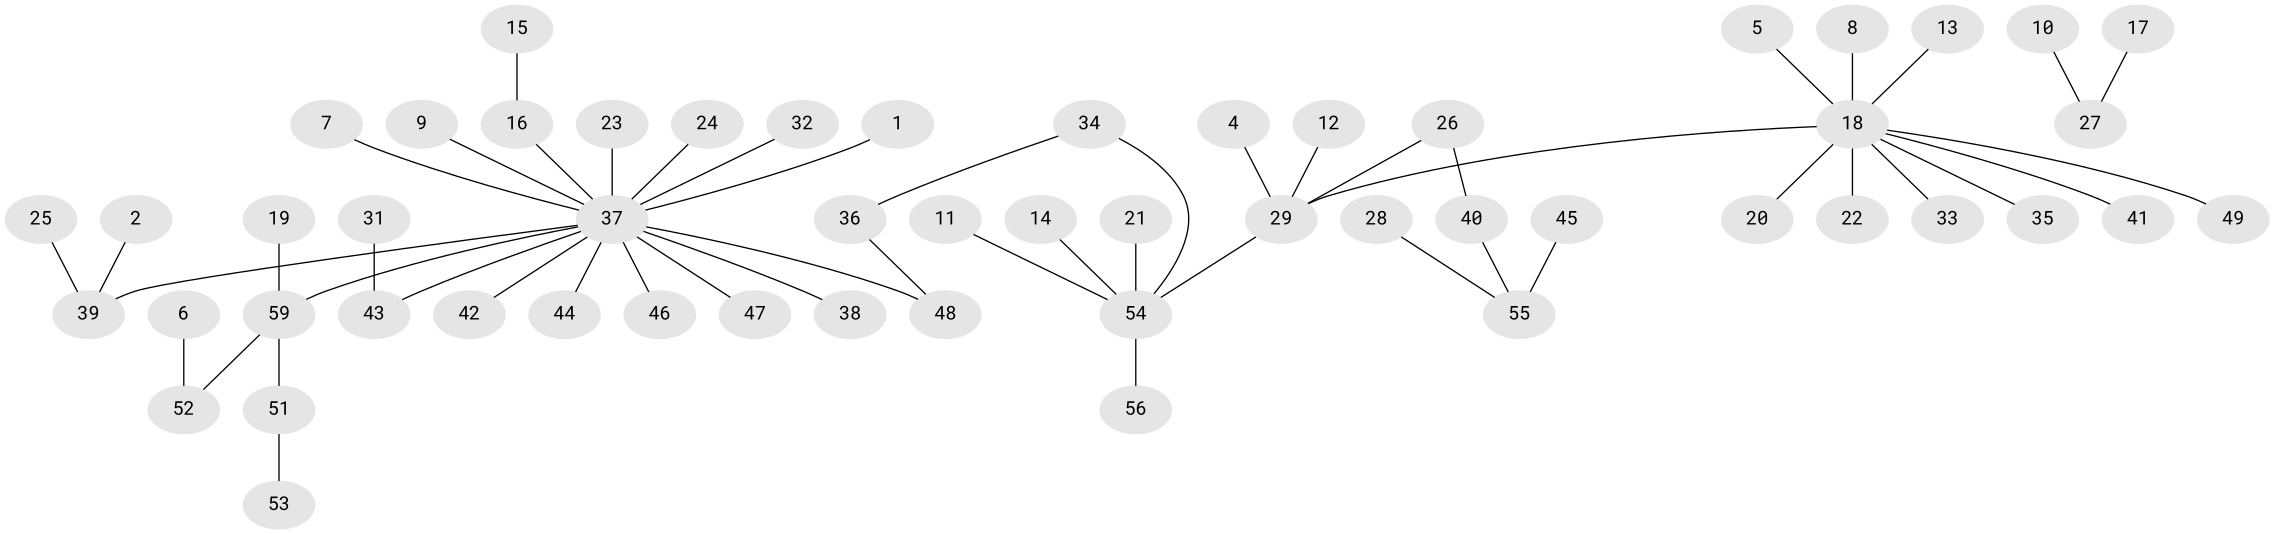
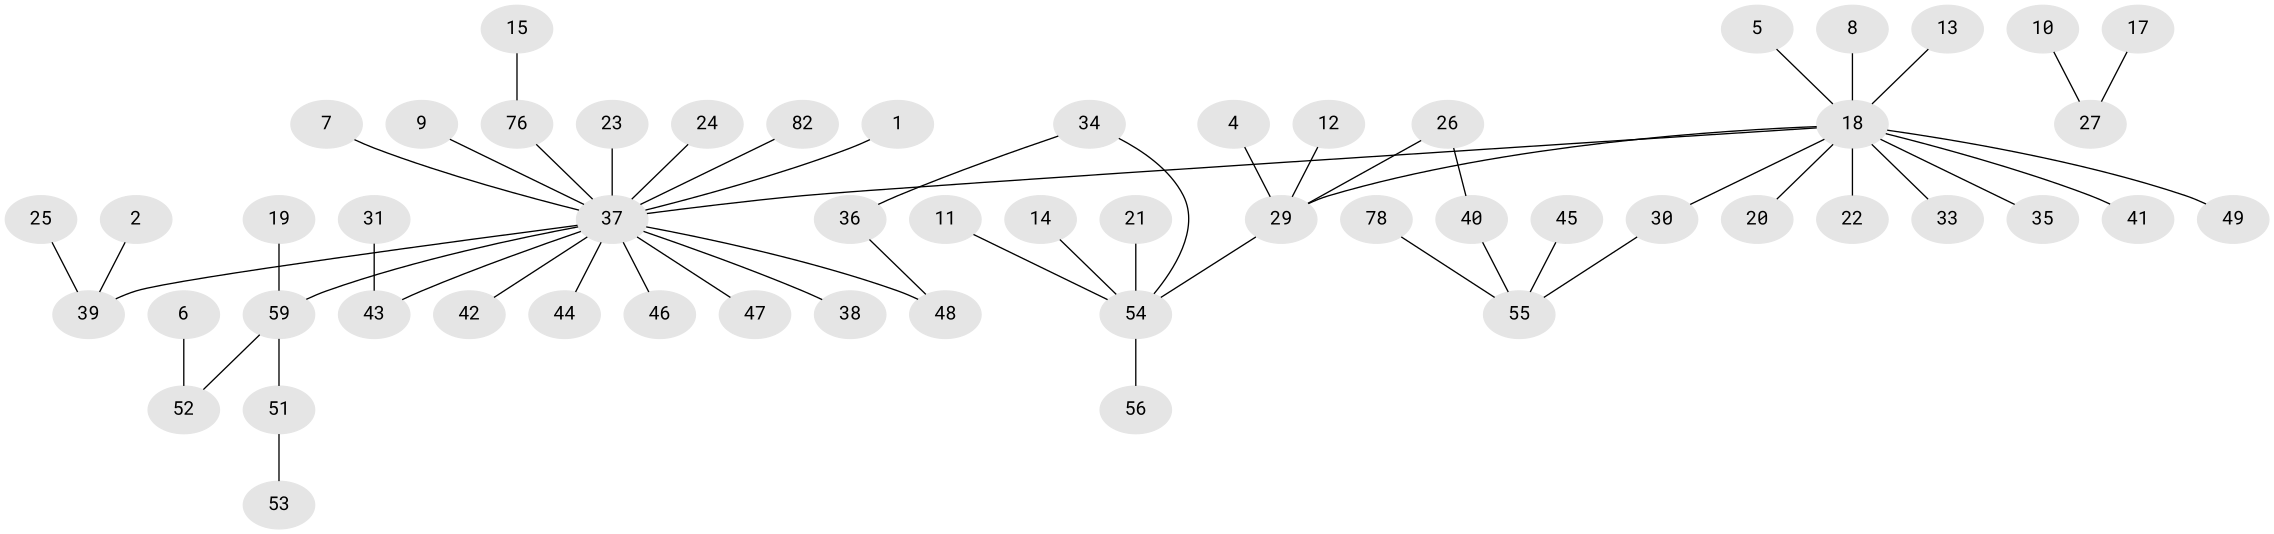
(517, 124) -> (517, 124)
(803, 124) -> (803, 124)
none -> (1231, 166)
(1376, 219) -> (1376, 219)
none -> (1662, 219)
